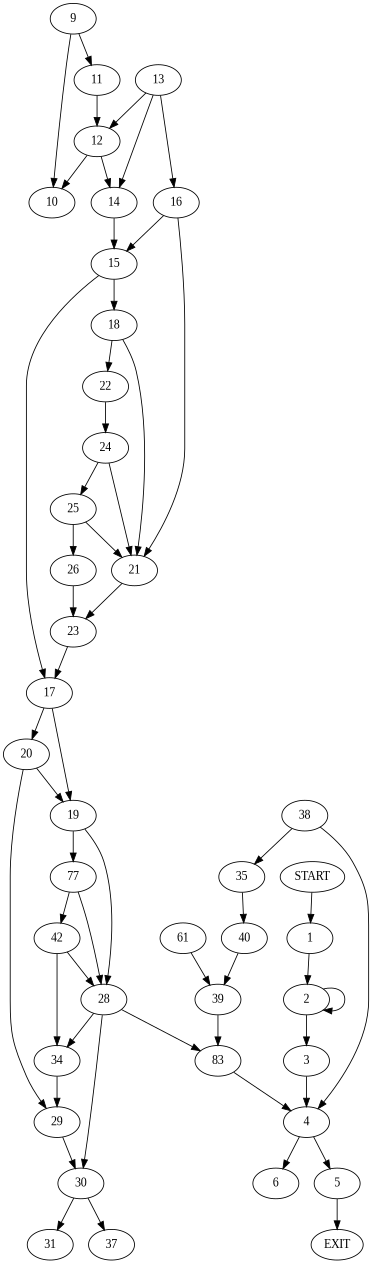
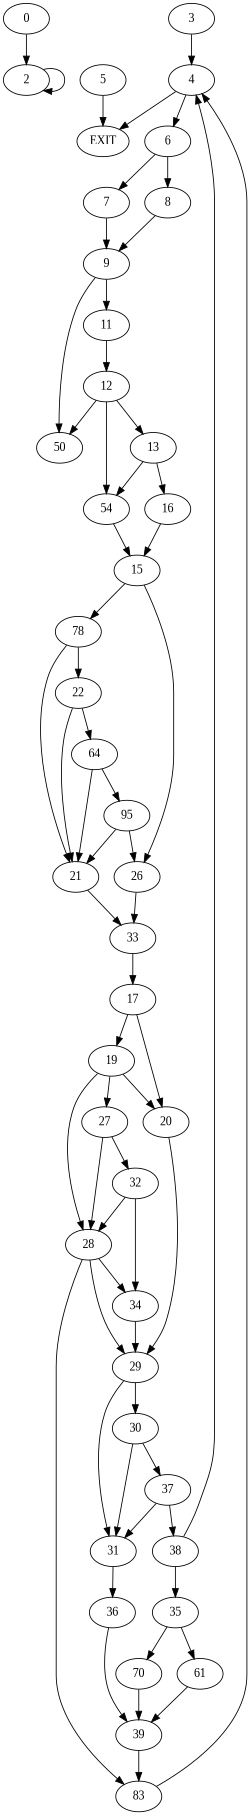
(131, 108) -> (127, 414)
(52, 203) -> (60, 448)
none -> (106, 203)
(114, 203) -> (106, 509)
none -> (168, 203)
(114, 325) -> (78, 632)
(185, 387) -> (62, 780)
(106, 448) -> (95, 754)
(26, 460) -> (174, 719)
(73, 509) -> (127, 816)
(73, 632) -> (133, 938)
(47, 782) -> (136, 1088)
(73, 877) -> (105, 1122)
(312, 877) -> none
(57, 938) -> (135, 1183)
(244, 938) -> (139, 1674)
(310, 938) -> (26, 19)
(306, 1026) -> none
(94, 1087) -> (99, 1305)
(320, 1149) -> (151, 108)
none -> (99, 1452)
none -> (171, 1516)
none -> (143, 1517)
none -> (112, 1613)
none -> (186, 1639)
